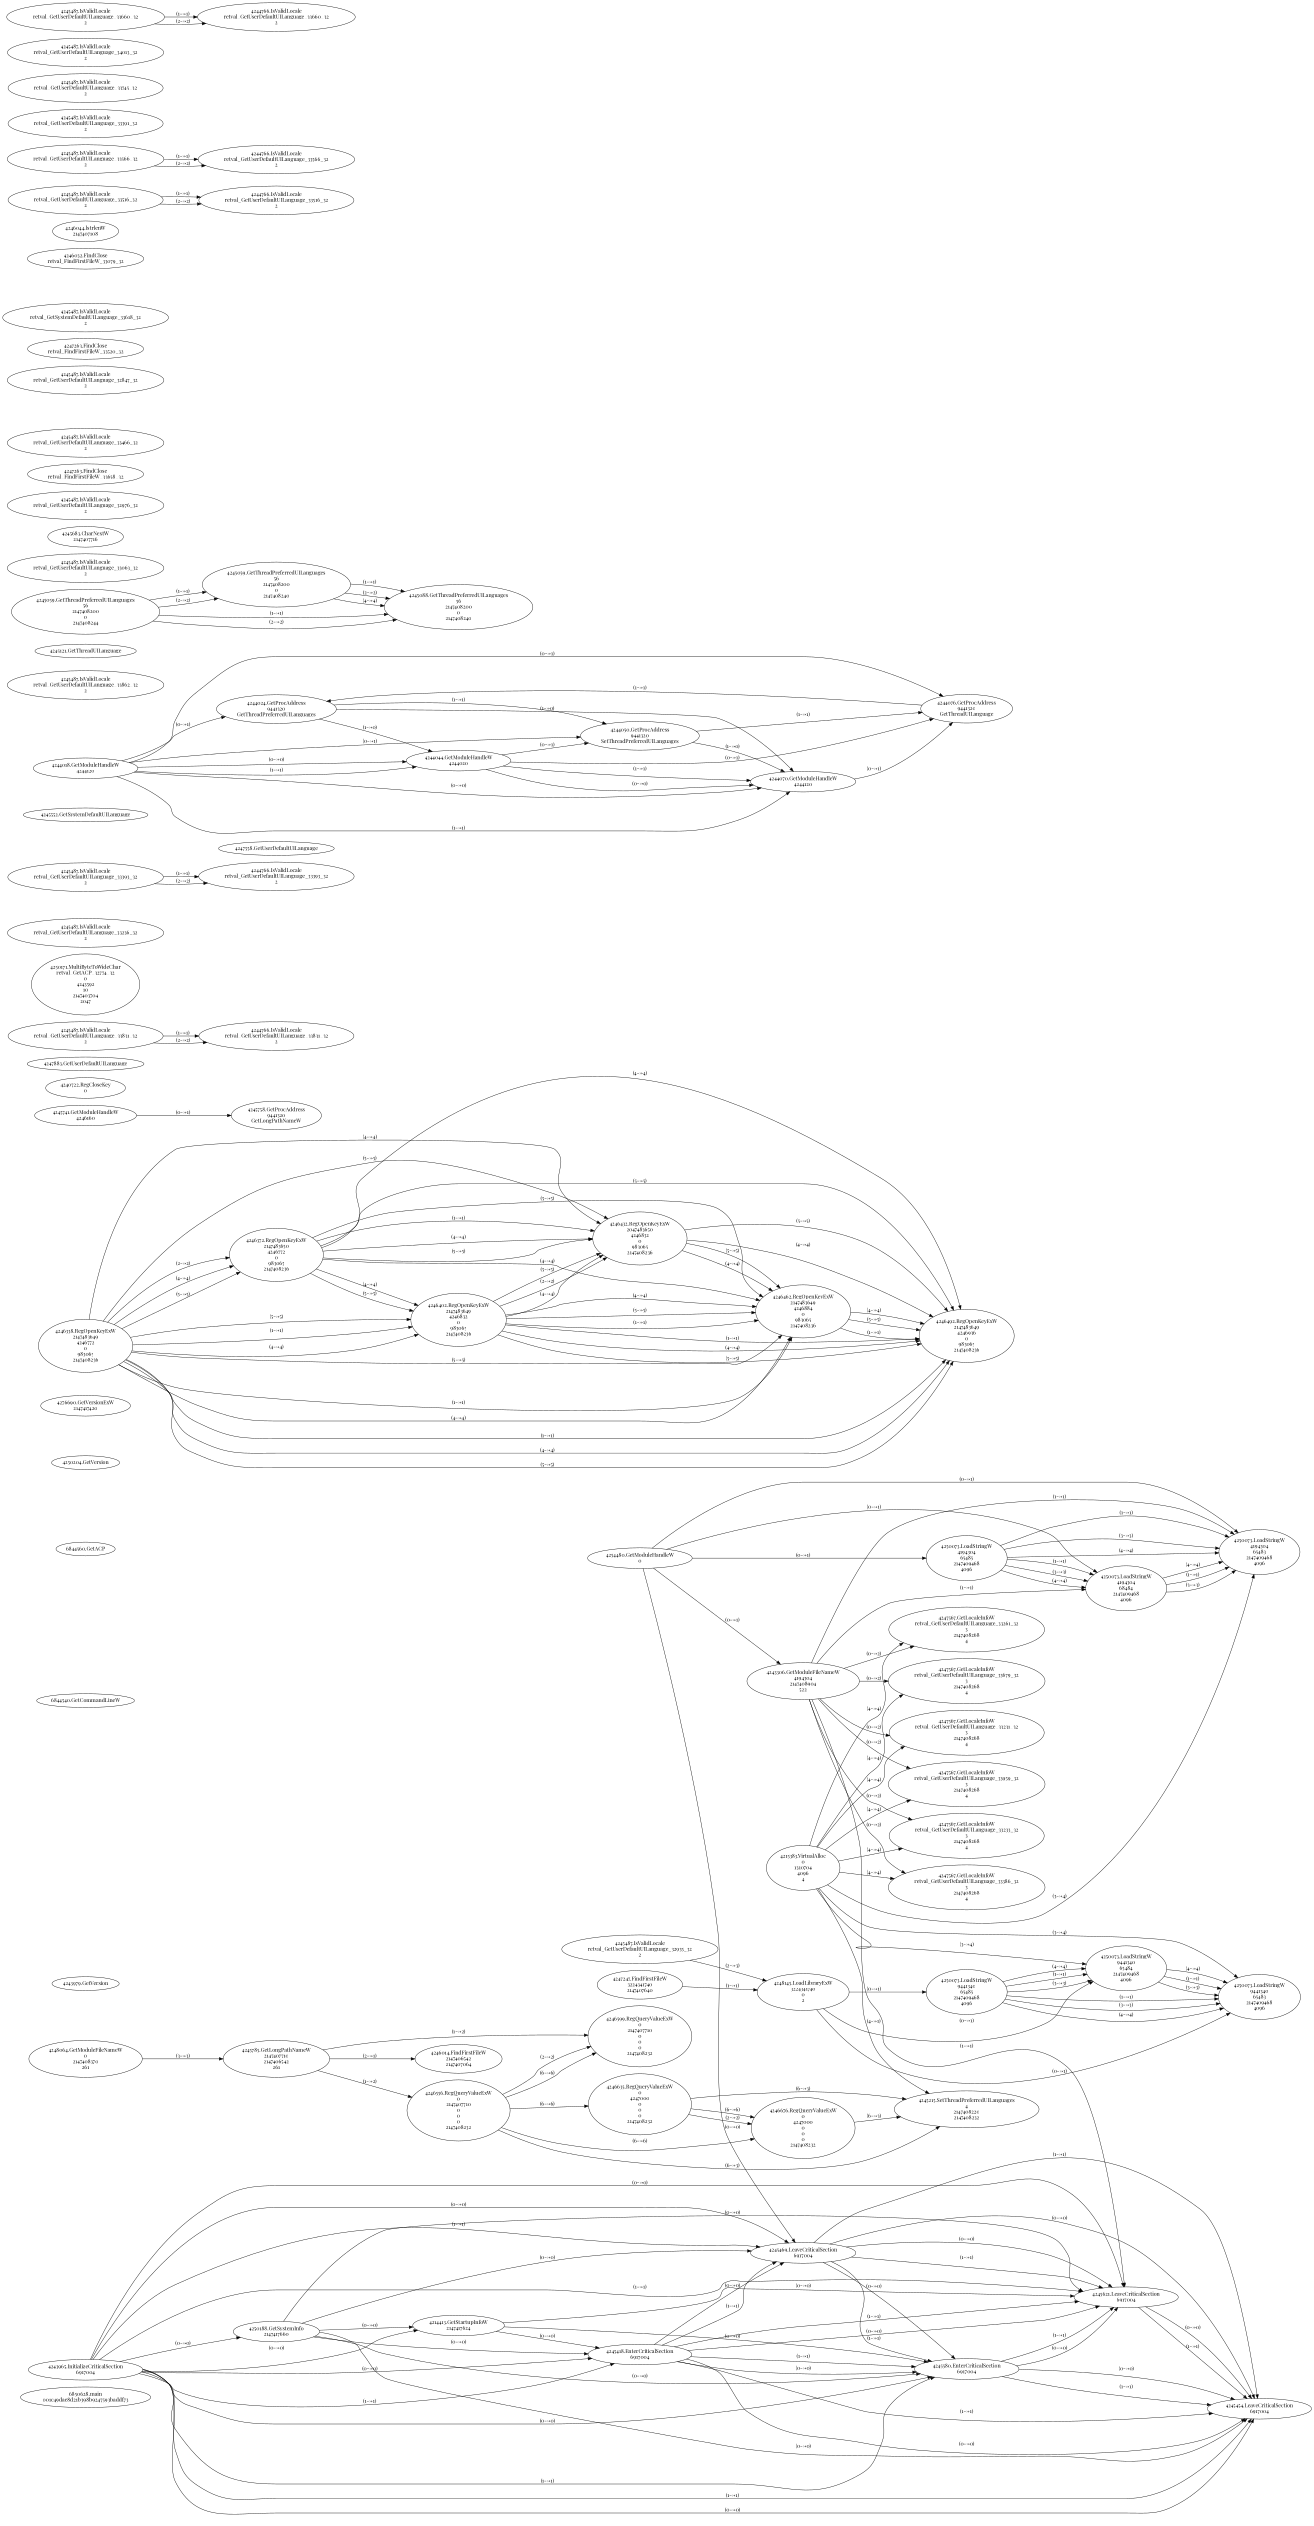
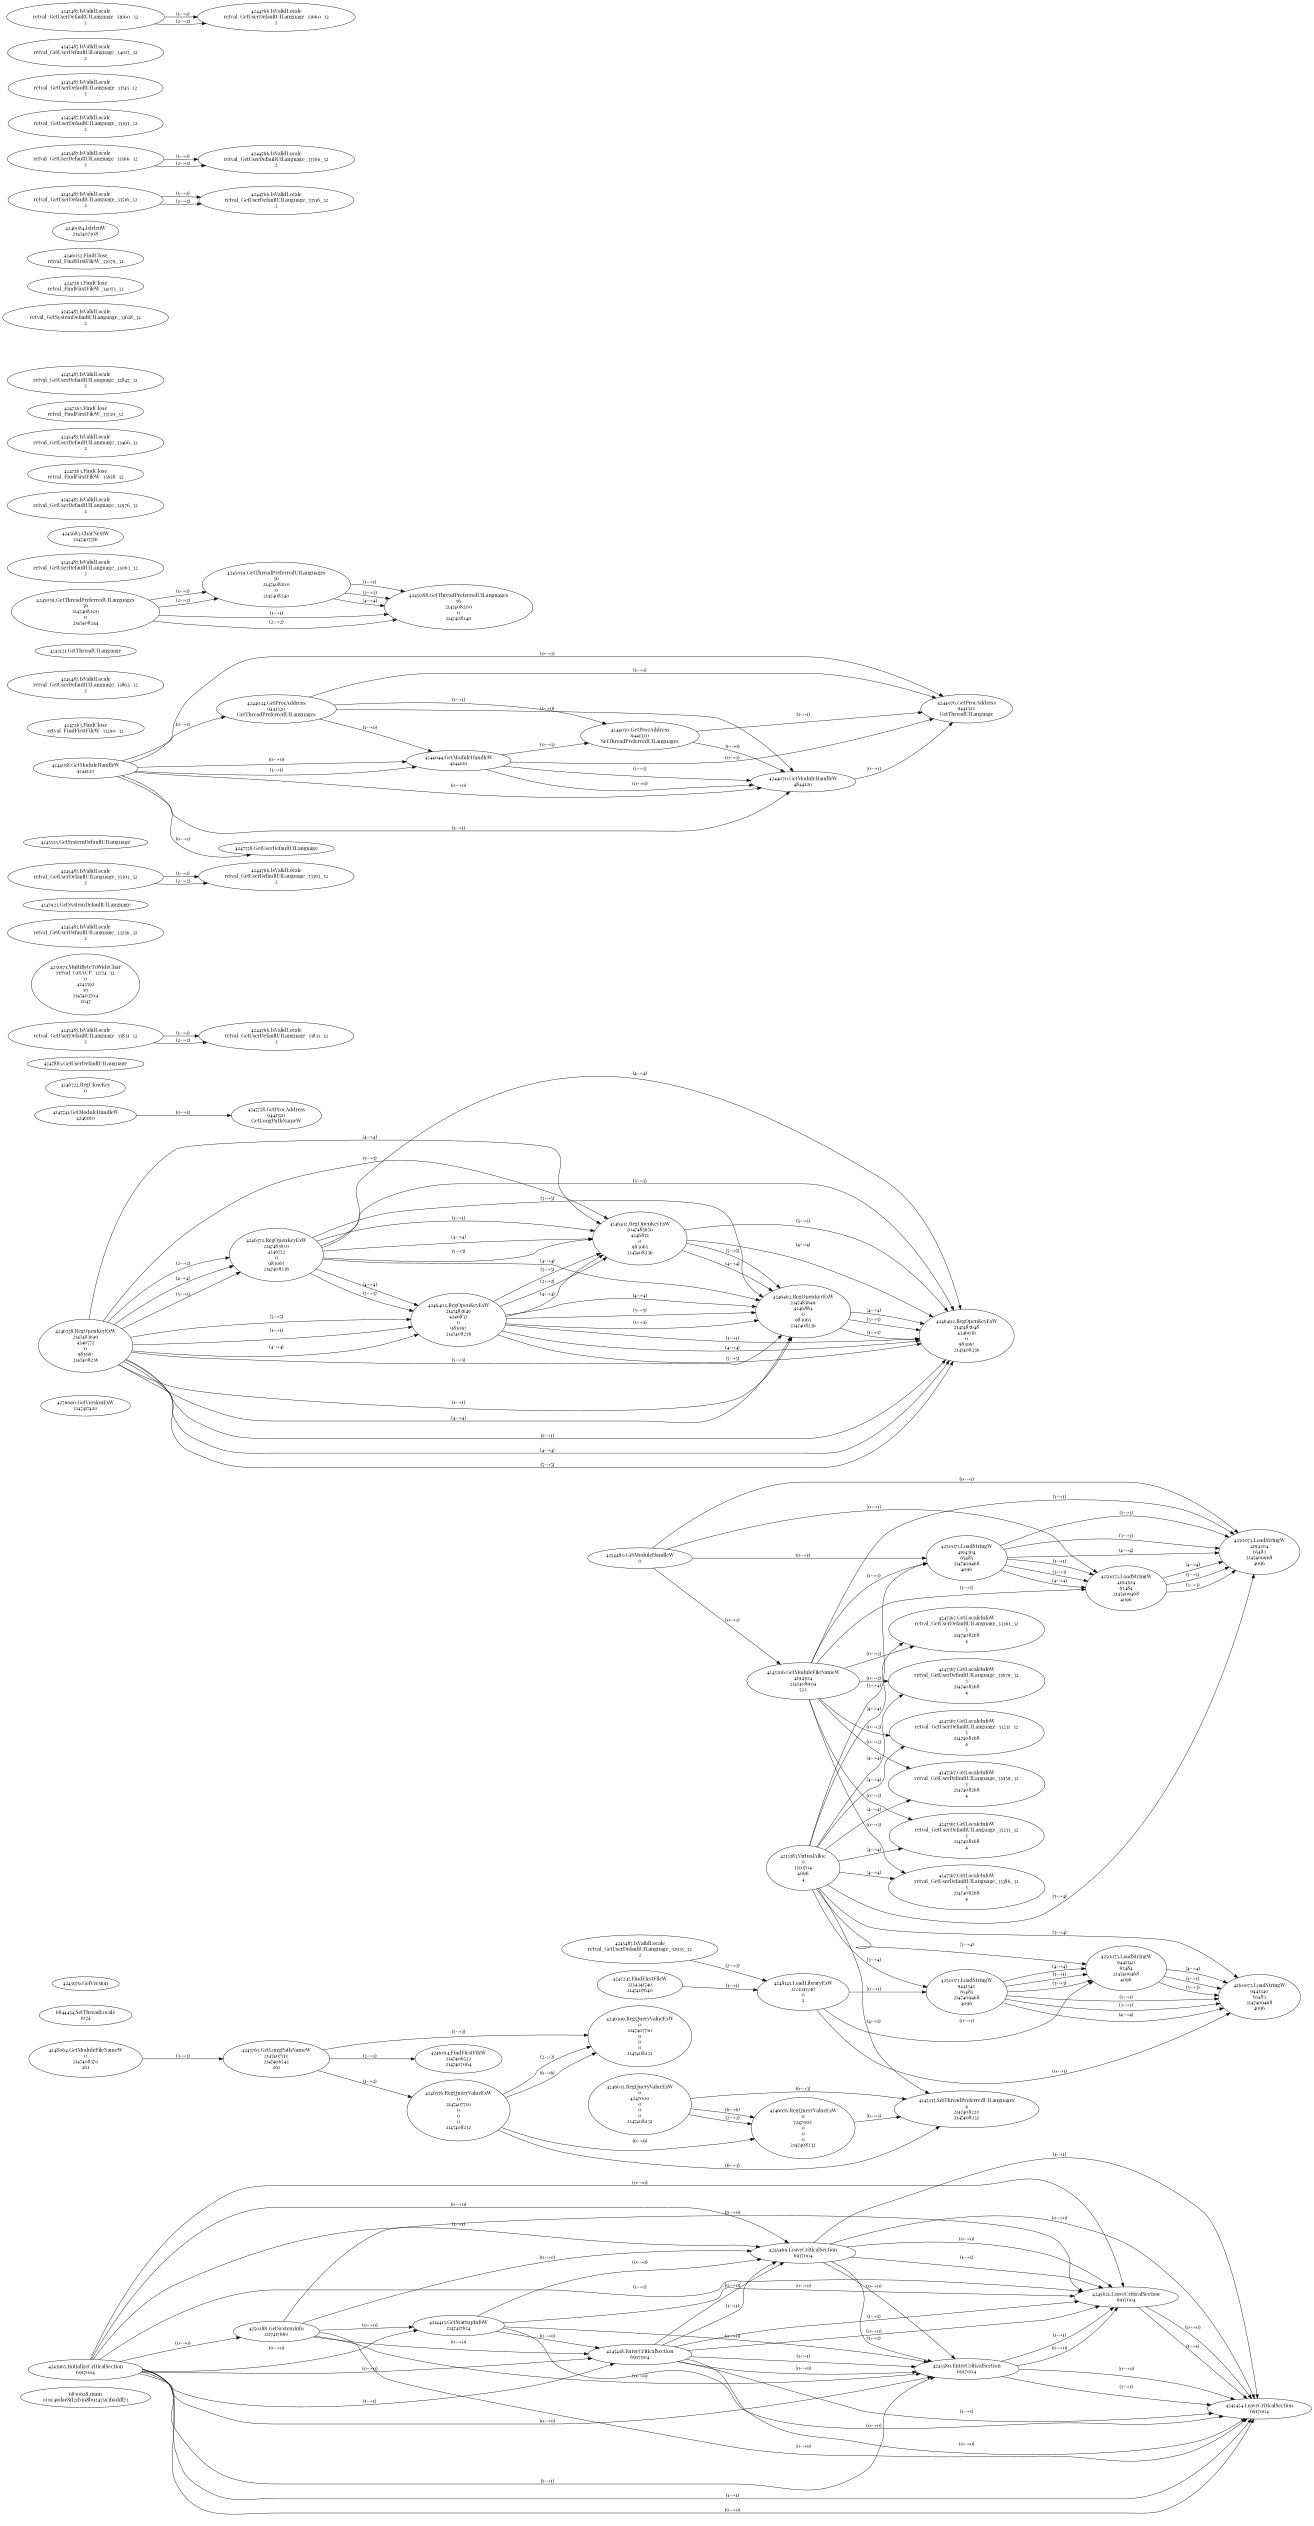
(86, 231) -> (86, 231)
none -> (86, 286)
(86, 349) -> none
none -> (86, 412)
(626, 691) -> (621, 673)
none -> (86, 728)
(353, 745) -> (170, 833)
(459, 761) -> (459, 761)
(803, 782) -> (803, 782)
(86, 815) -> none
none -> (86, 842)
none -> (86, 905)
(86, 1088) -> (86, 1088)
(967, 1336) -> (967, 1336)
(86, 1463) -> none
(86, 1549) -> none
(1259, 1552) -> (1259, 1552)
(1126, 1588) -> (1126, 1588)
none -> (872, 1699)
(86, 1701) -> none
(715, 1910) -> (614, 2273)
none -> (858, 1956)
(1259, 1997) -> (1259, 1997)
none -> (86, 2015)
(276, 2059) -> (276, 2059)
(459, 2059) -> (459, 2059)
(910, 2062) -> (854, 1598)
(547, 2107) -> none
(803, 2128) -> (803, 2128)
(276, 2332) -> (276, 2332)
none -> (844, 2428)
